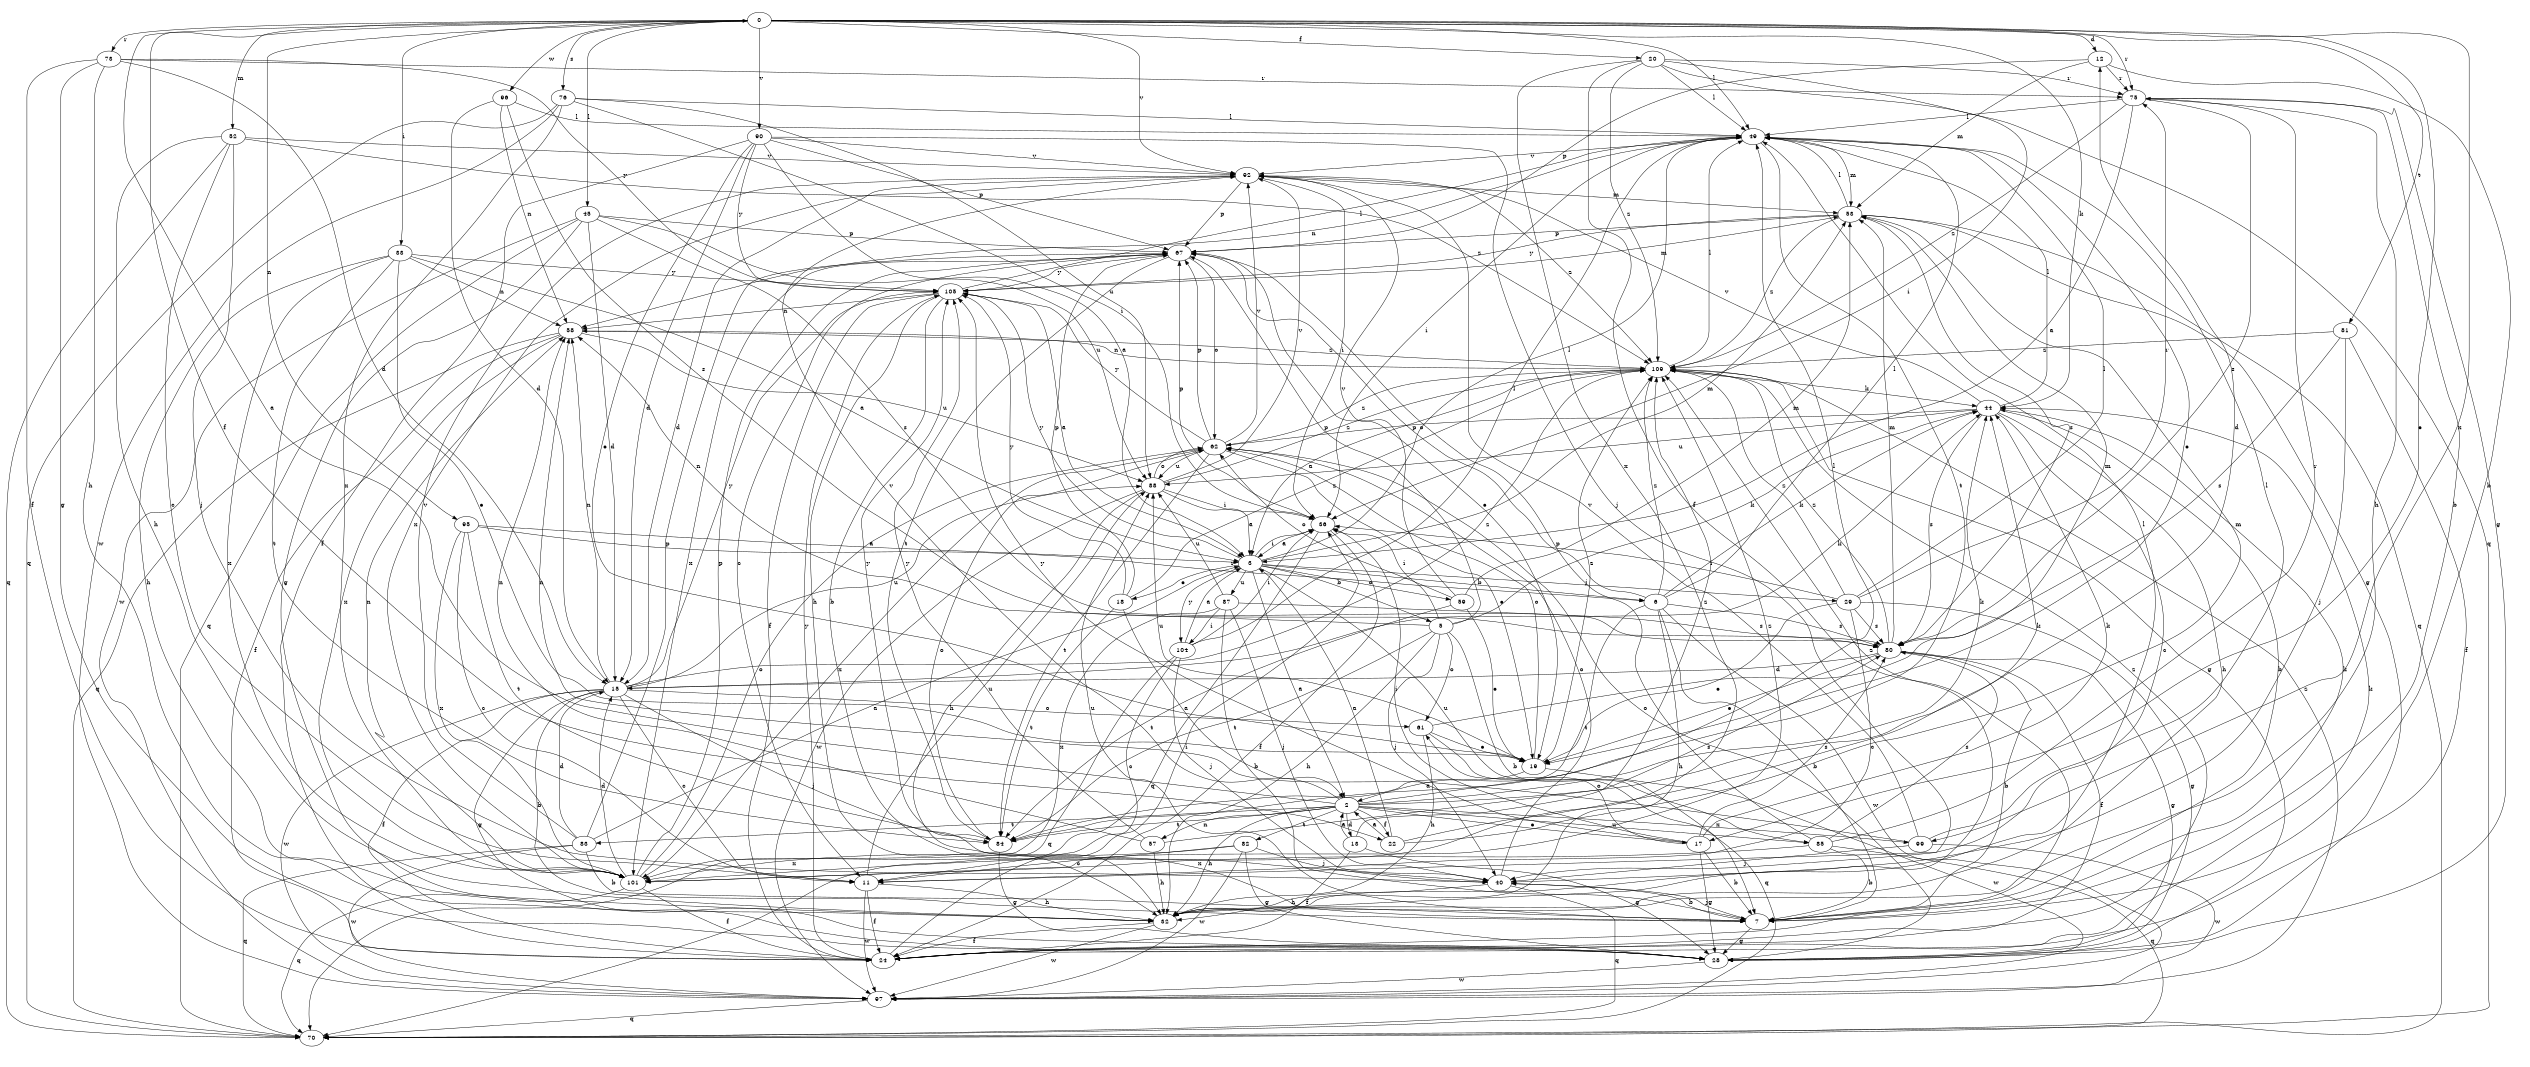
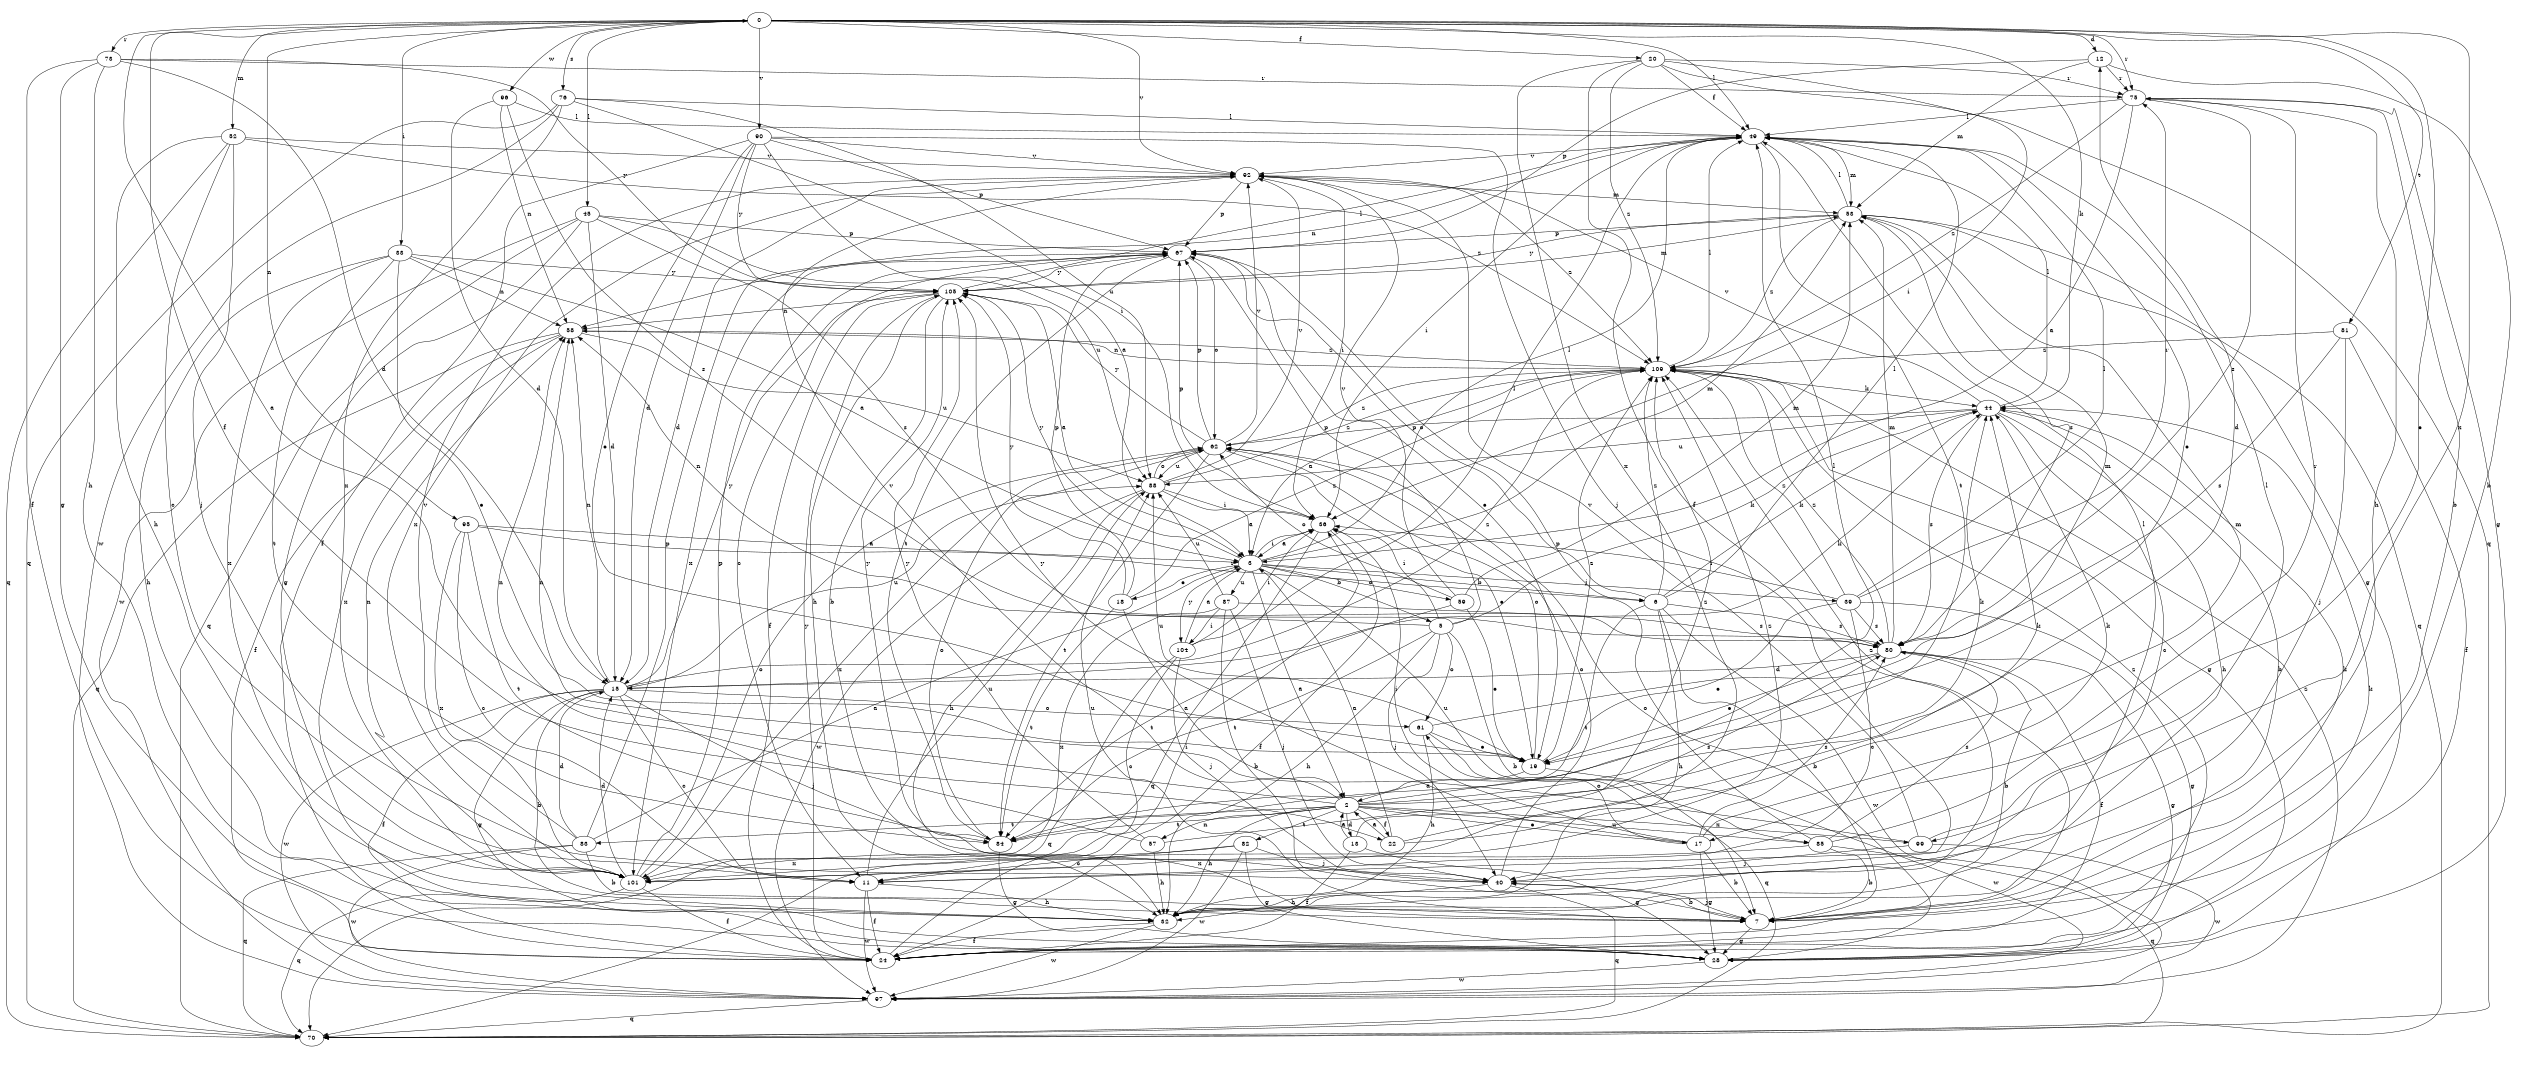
(1714, 98) -> (1714, 98)
(1849, 602) -> (1849, 602)
